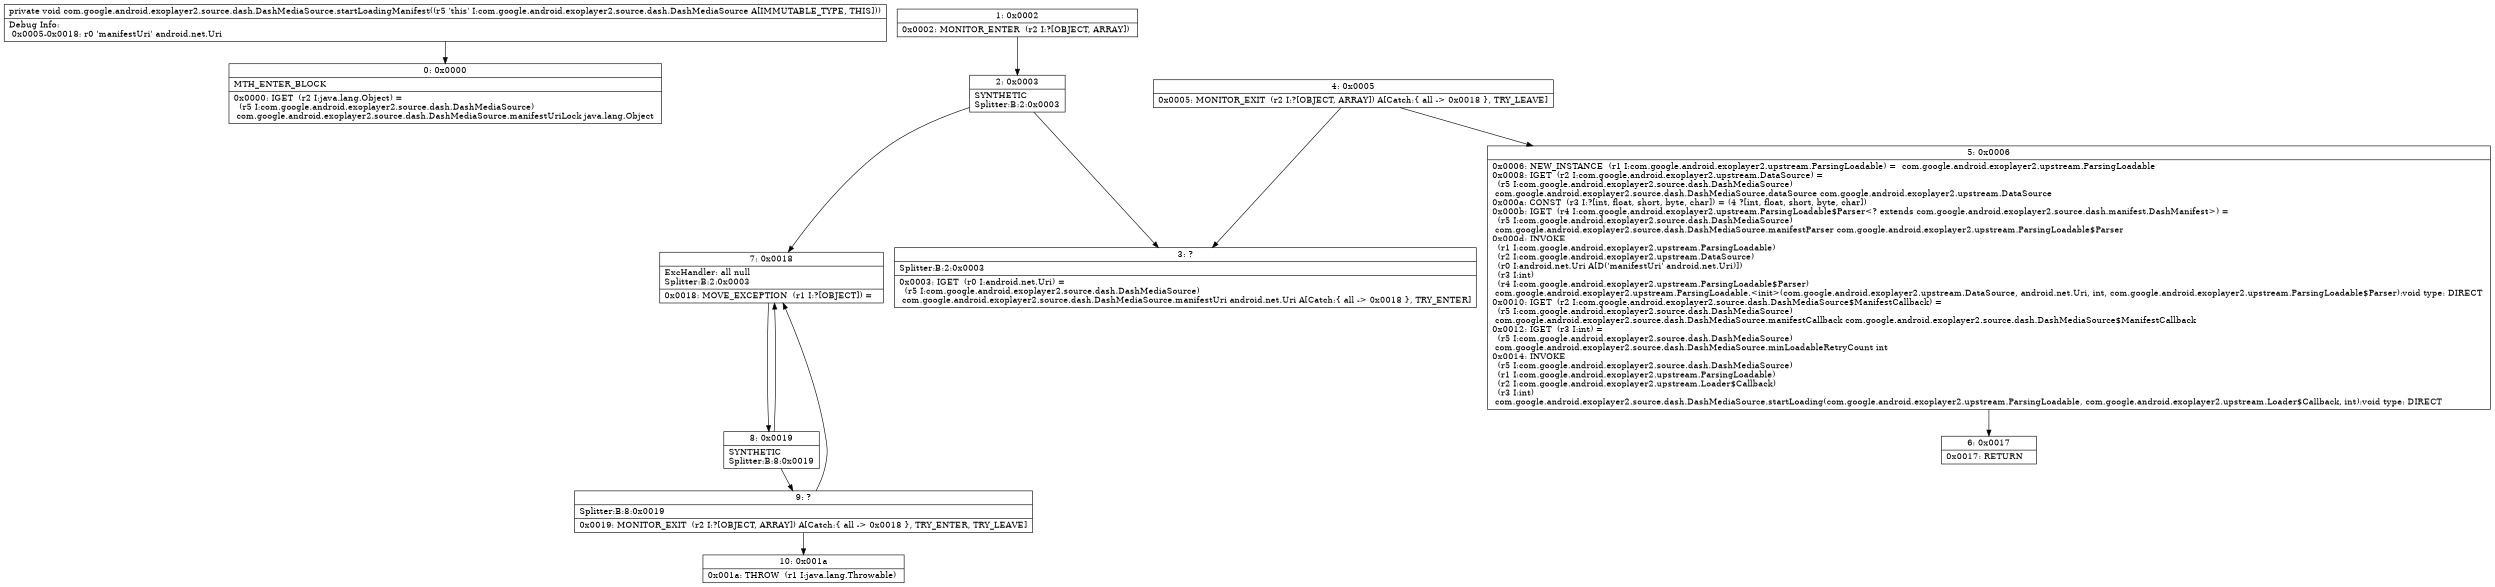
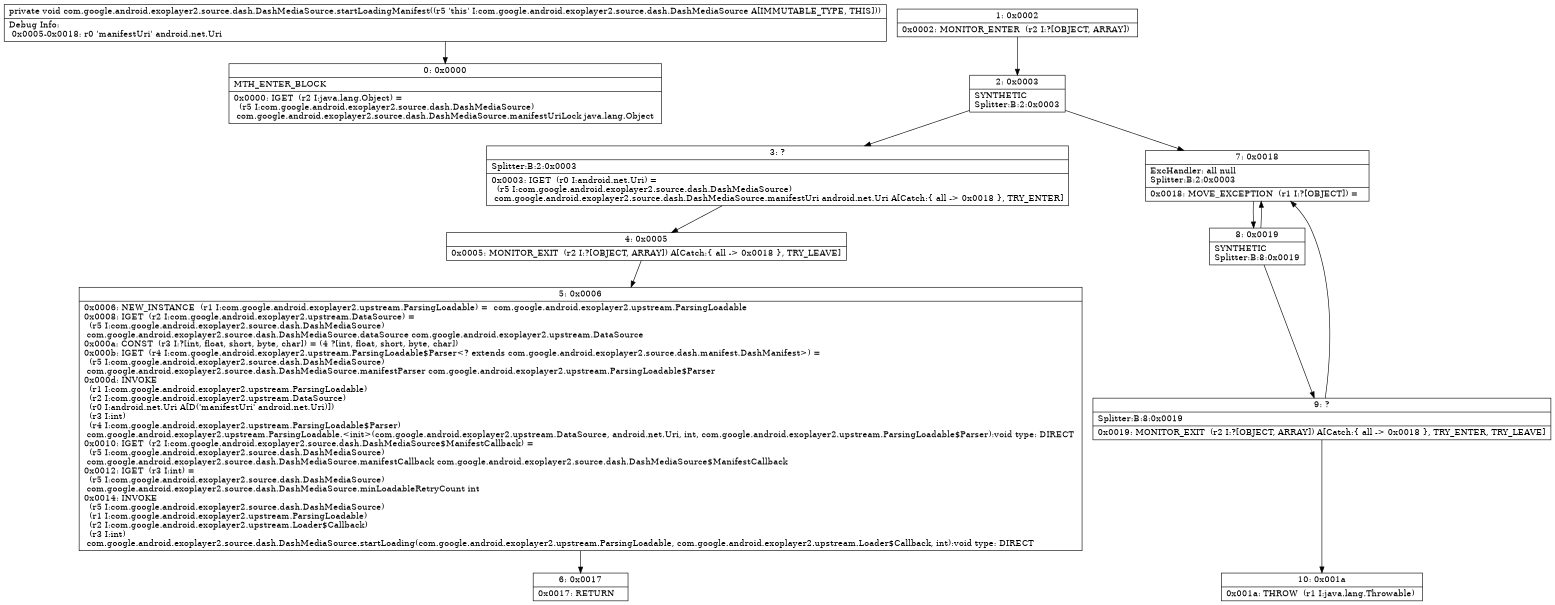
(1279, 175) -> (700, 218)
